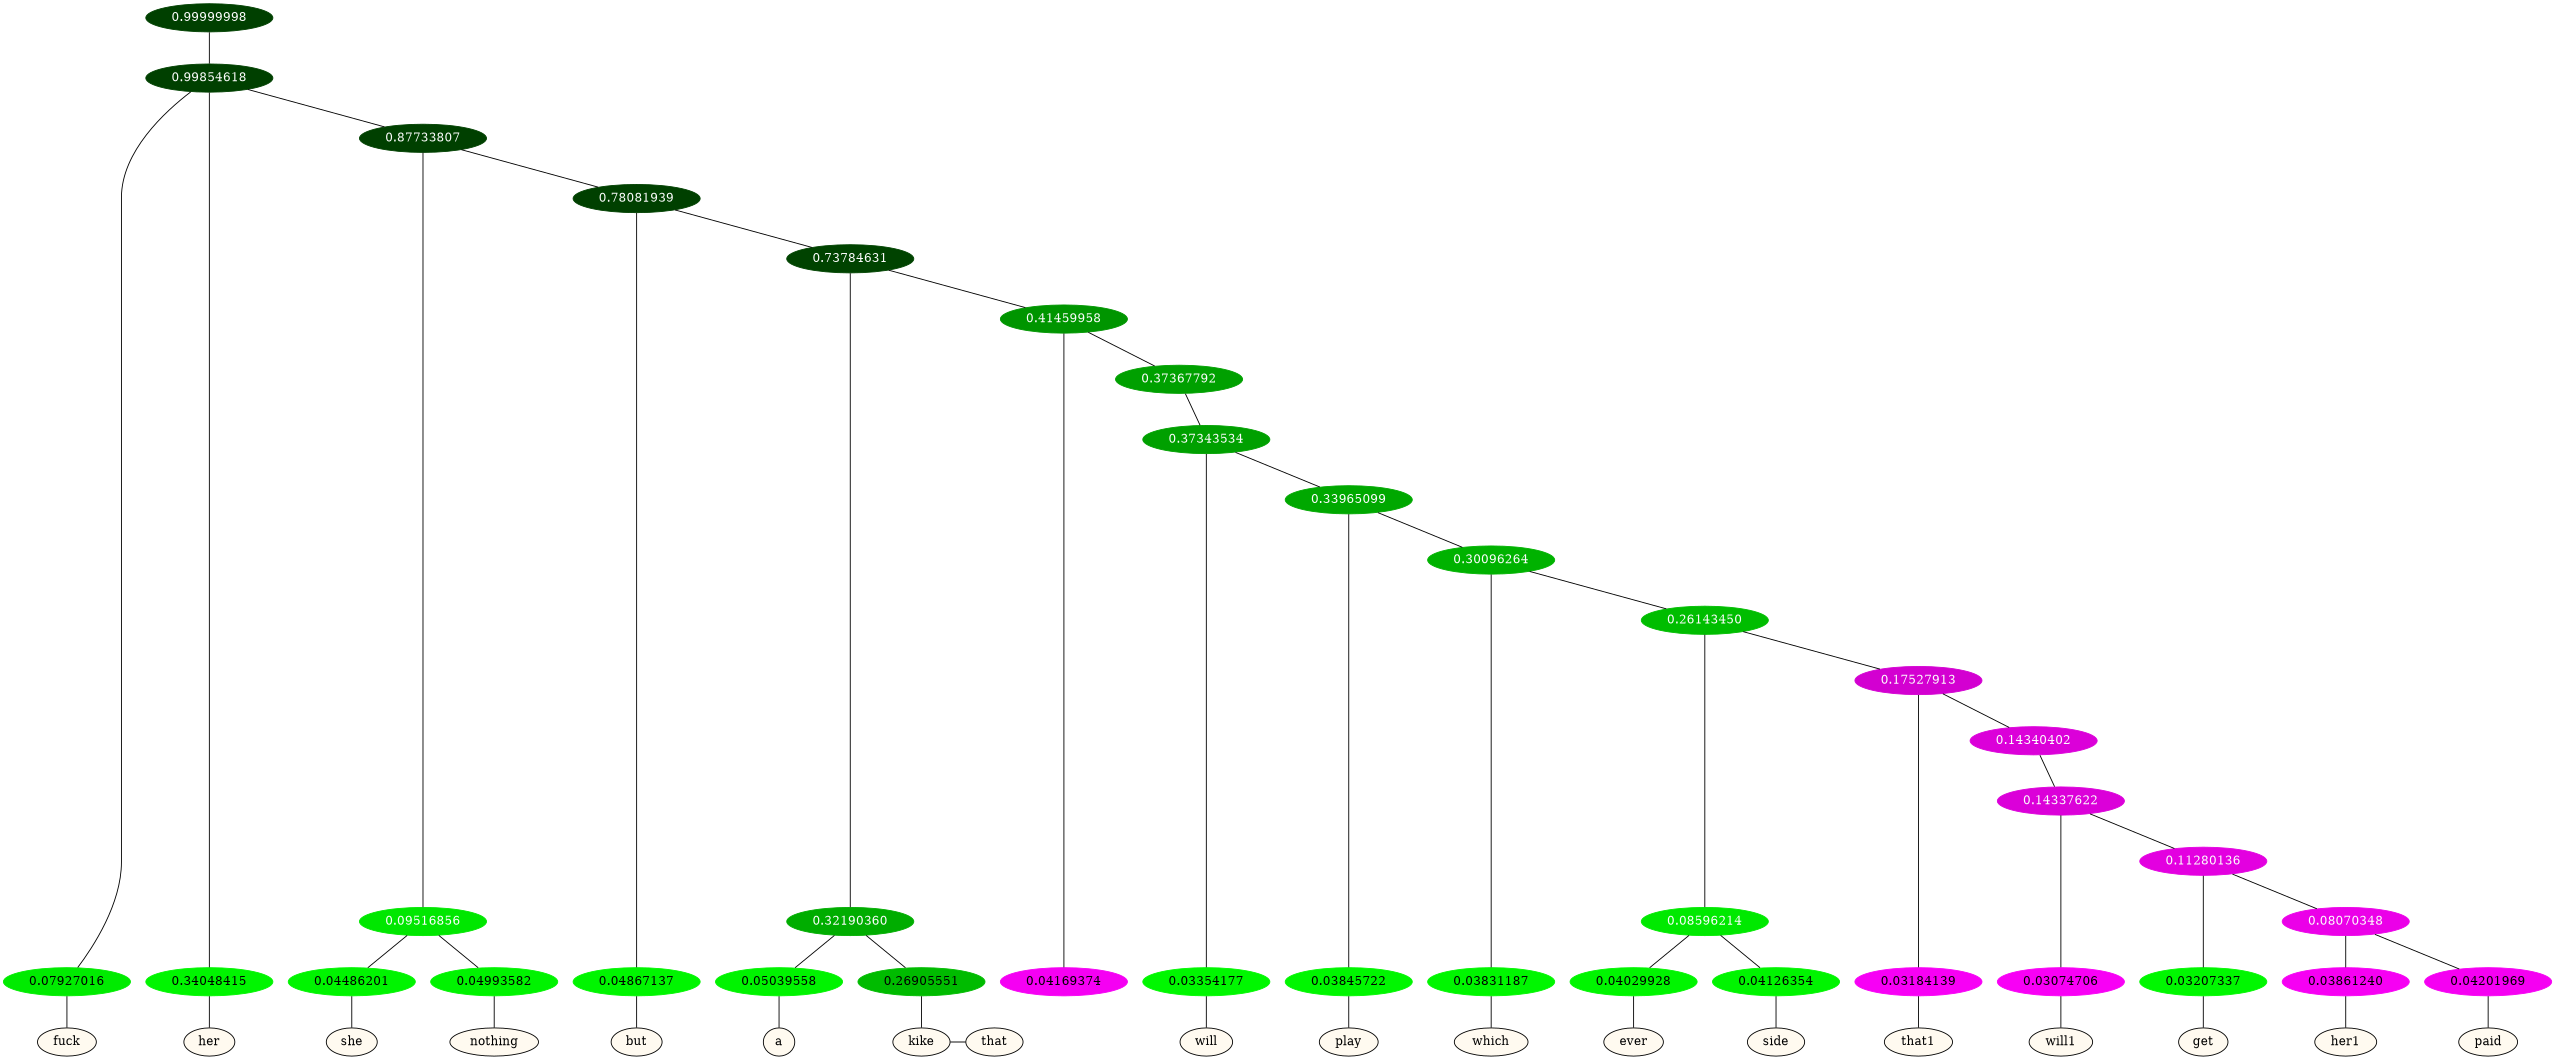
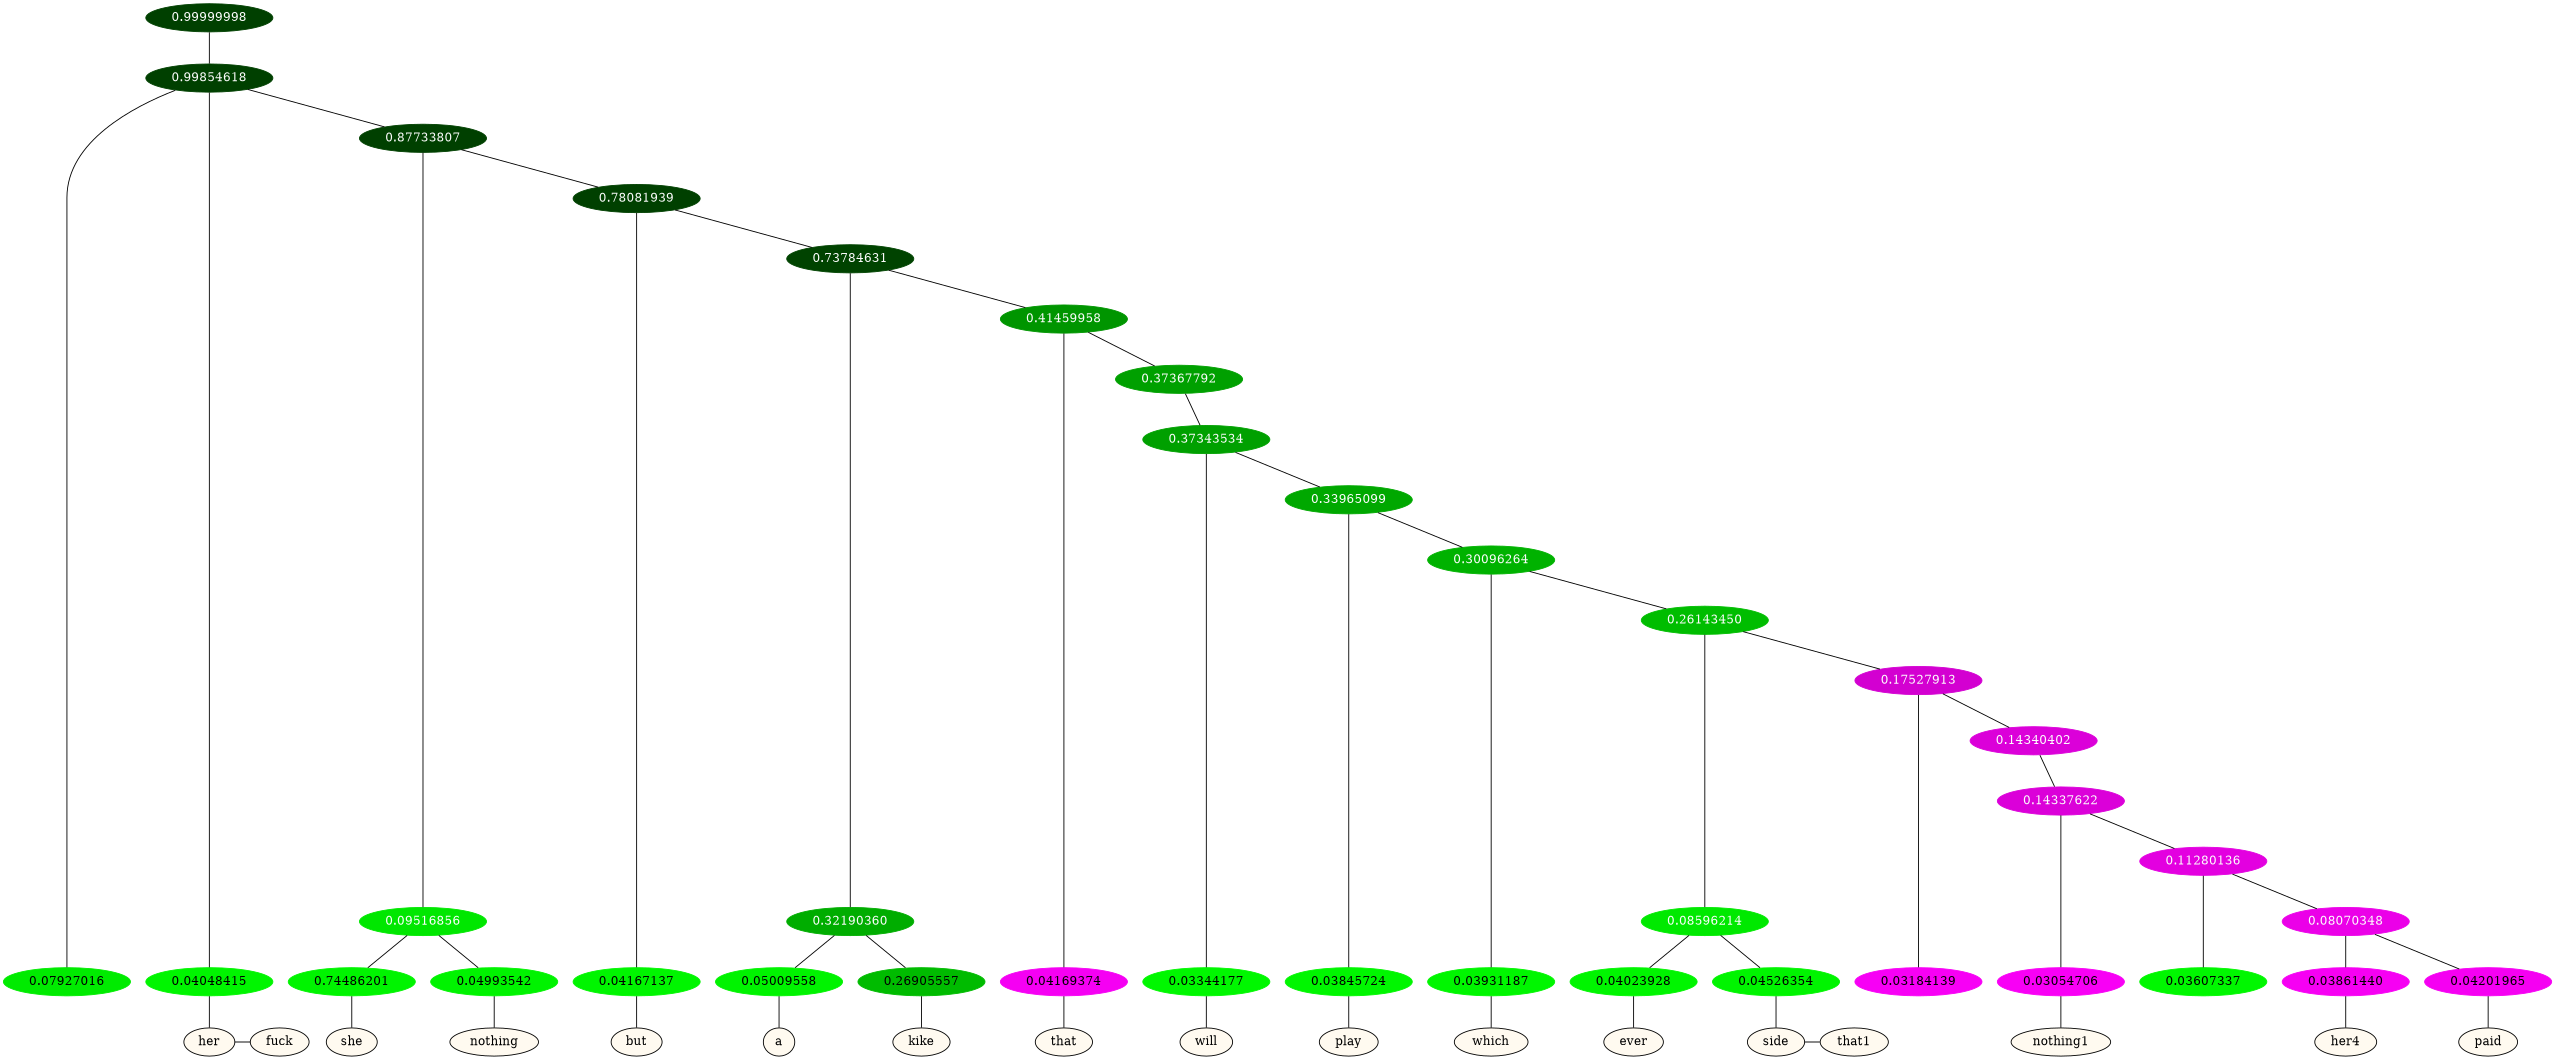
(209, 982) -> (209, 982)
(352, 982) -> (352, 982)
(494, 982) -> (494, 982)
(637, 982) -> (637, 982)
(779, 982) -> (779, 982)
(921, 982) -> (921, 982)
(1206, 982) -> (1206, 982)
(1349, 982) -> (1349, 982)
(1491, 982) -> (1491, 982)
(1634, 982) -> (1634, 982)
(1776, 982) -> (1776, 982)
(2061, 982) -> (2061, 982)
(2203, 982) -> (2203, 982)
(2346, 982) -> (2346, 982)
(2488, 982) -> (2488, 982)
(67, 1012) -> (243, 1042)
(1918, 1012) -> (1812, 1042)
(958, 1042) -> (1064, 1012)
(2061, 1042) -> (2061, 1042)
(2203, 1042) -> none
(2346, 1042) -> (2346, 1042)
